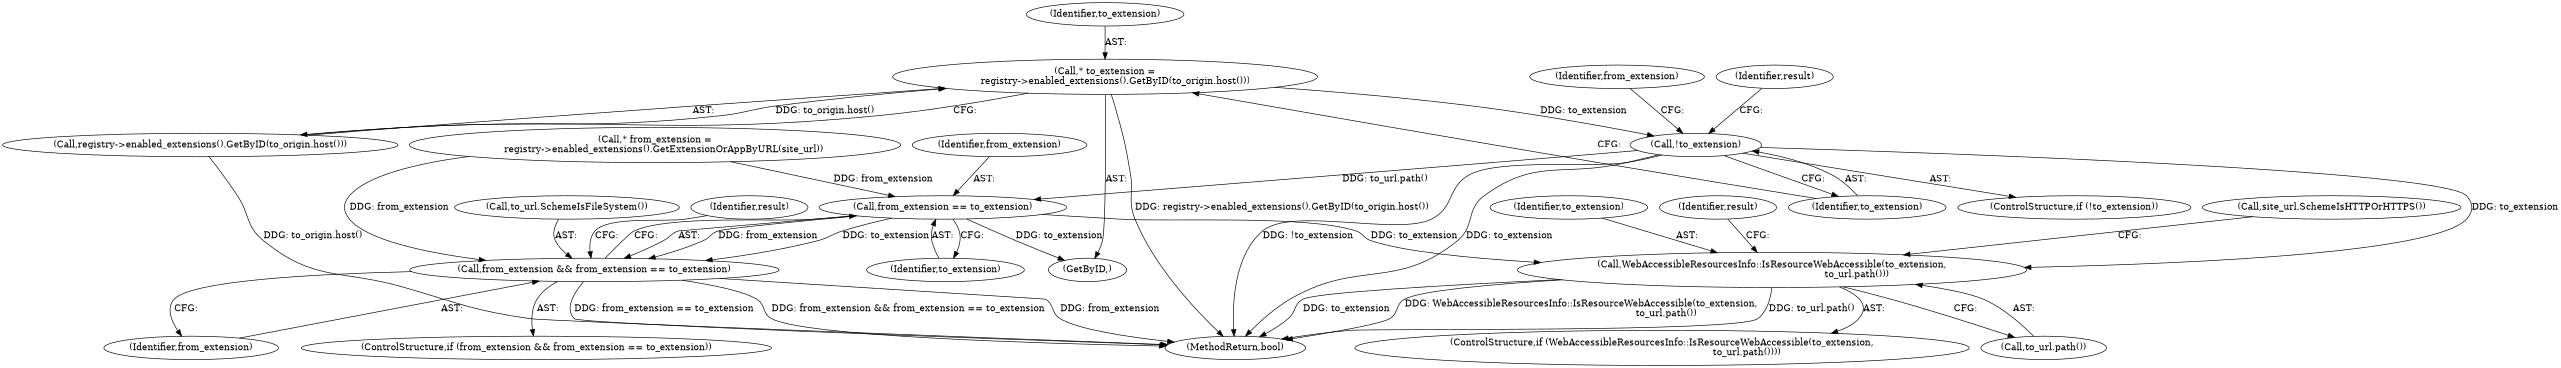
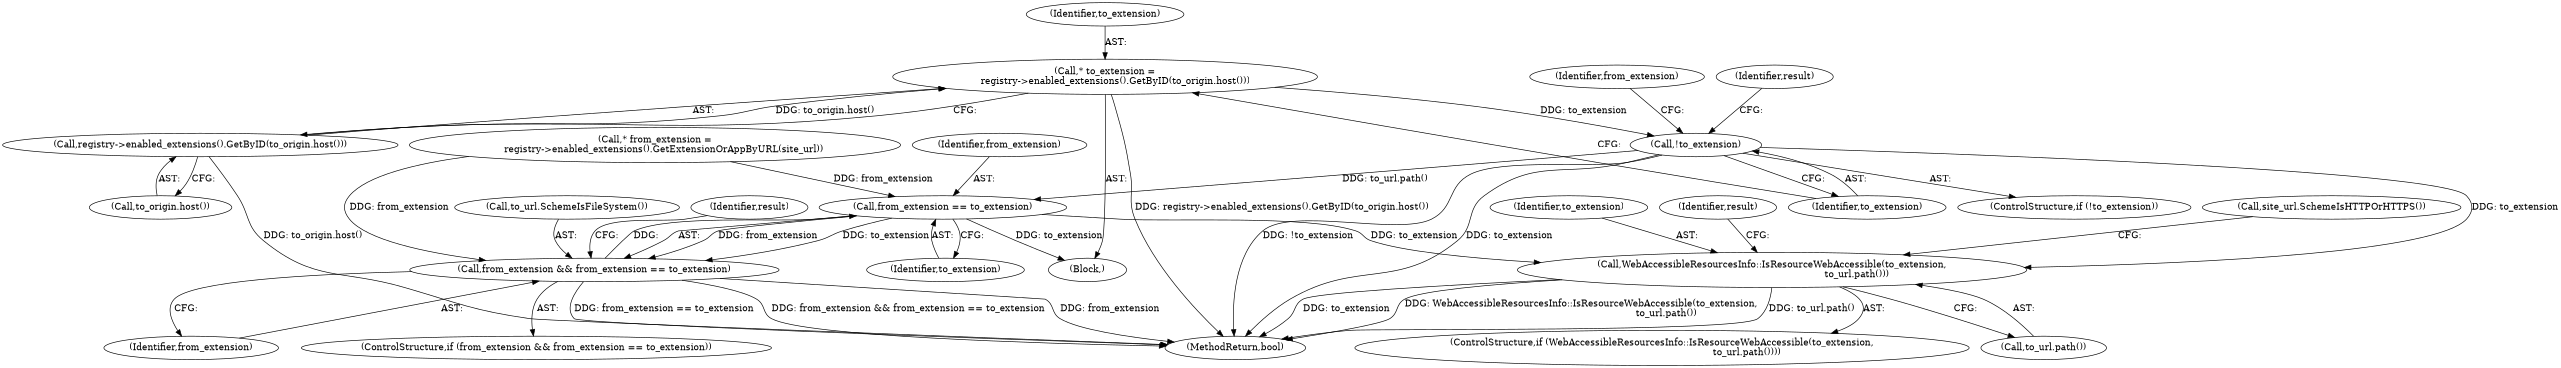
none -> (161, 207)
(647, 236) -> (647, 236)
(1087, 270) -> (1087, 270)
